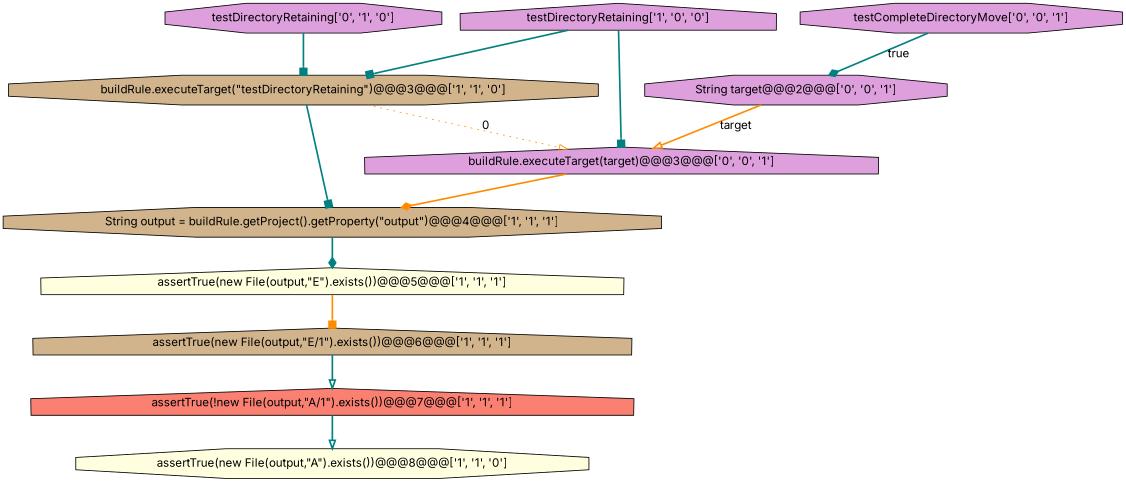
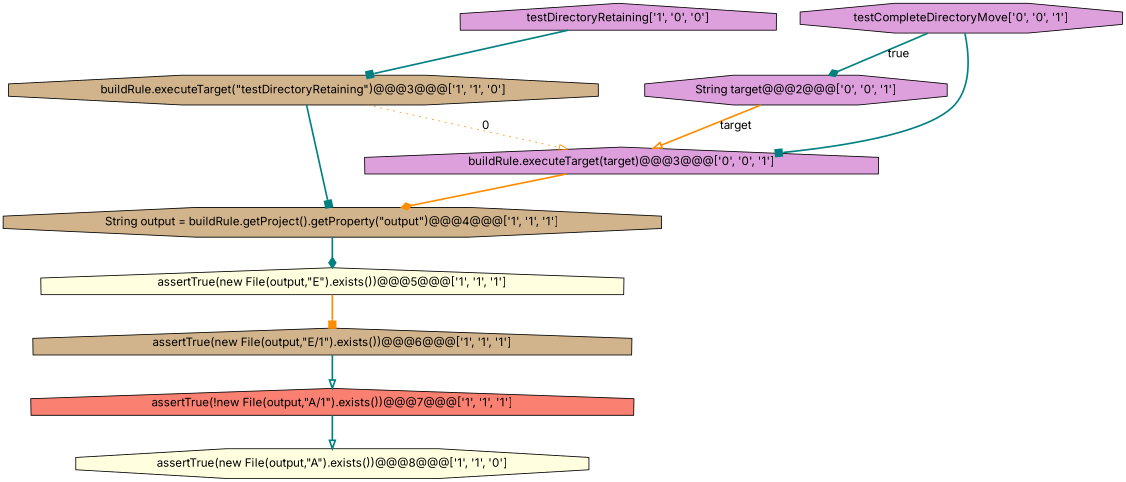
(303, 18) -> none
(620, 85) -> (909, 129)
